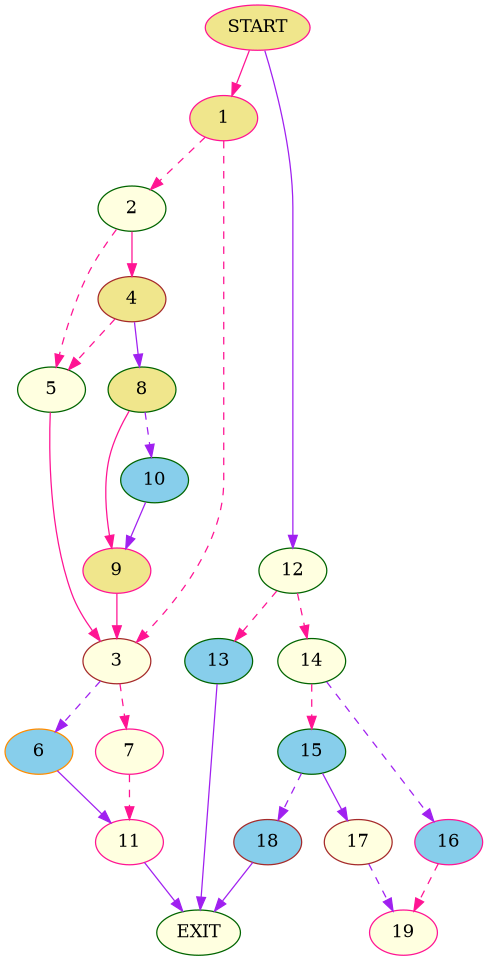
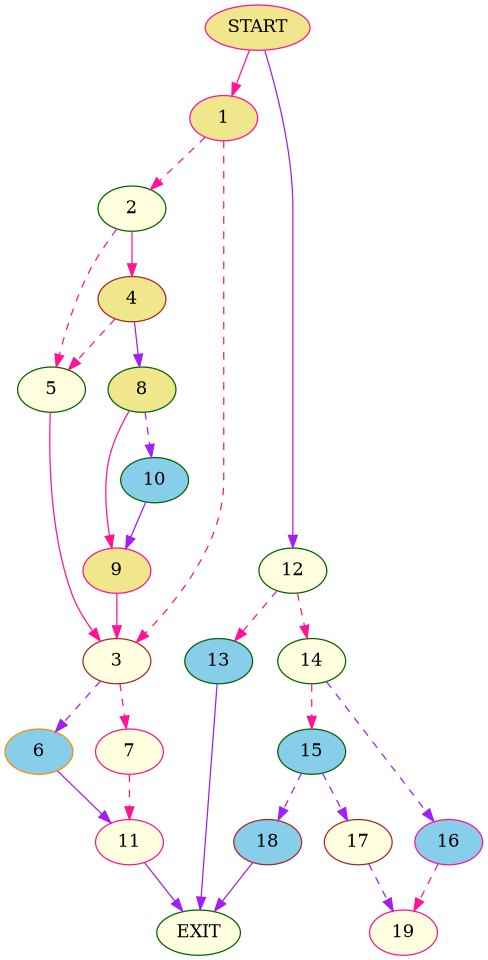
(332, 791) -> (332, 791)
